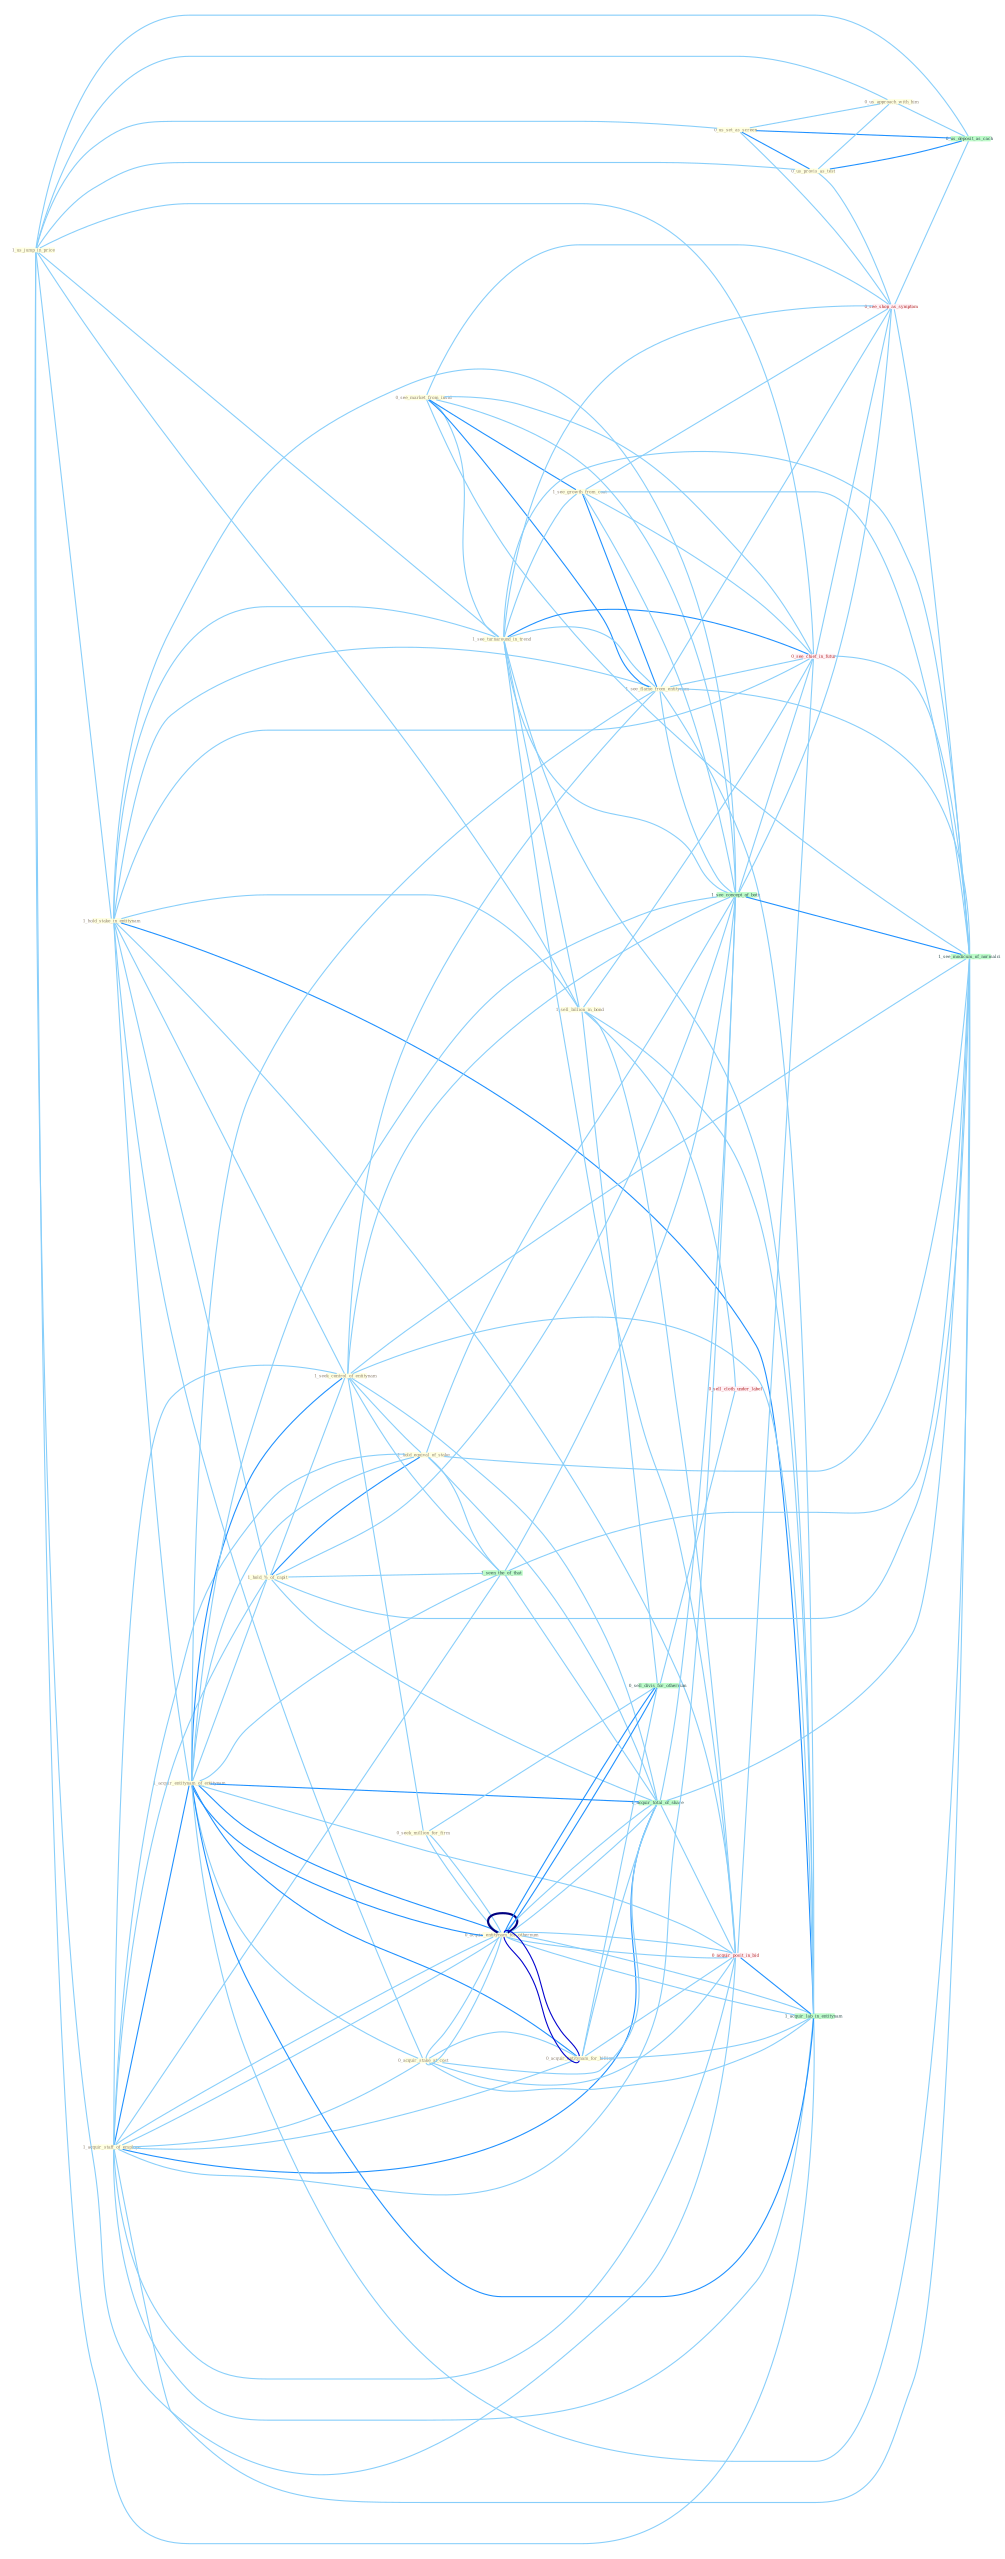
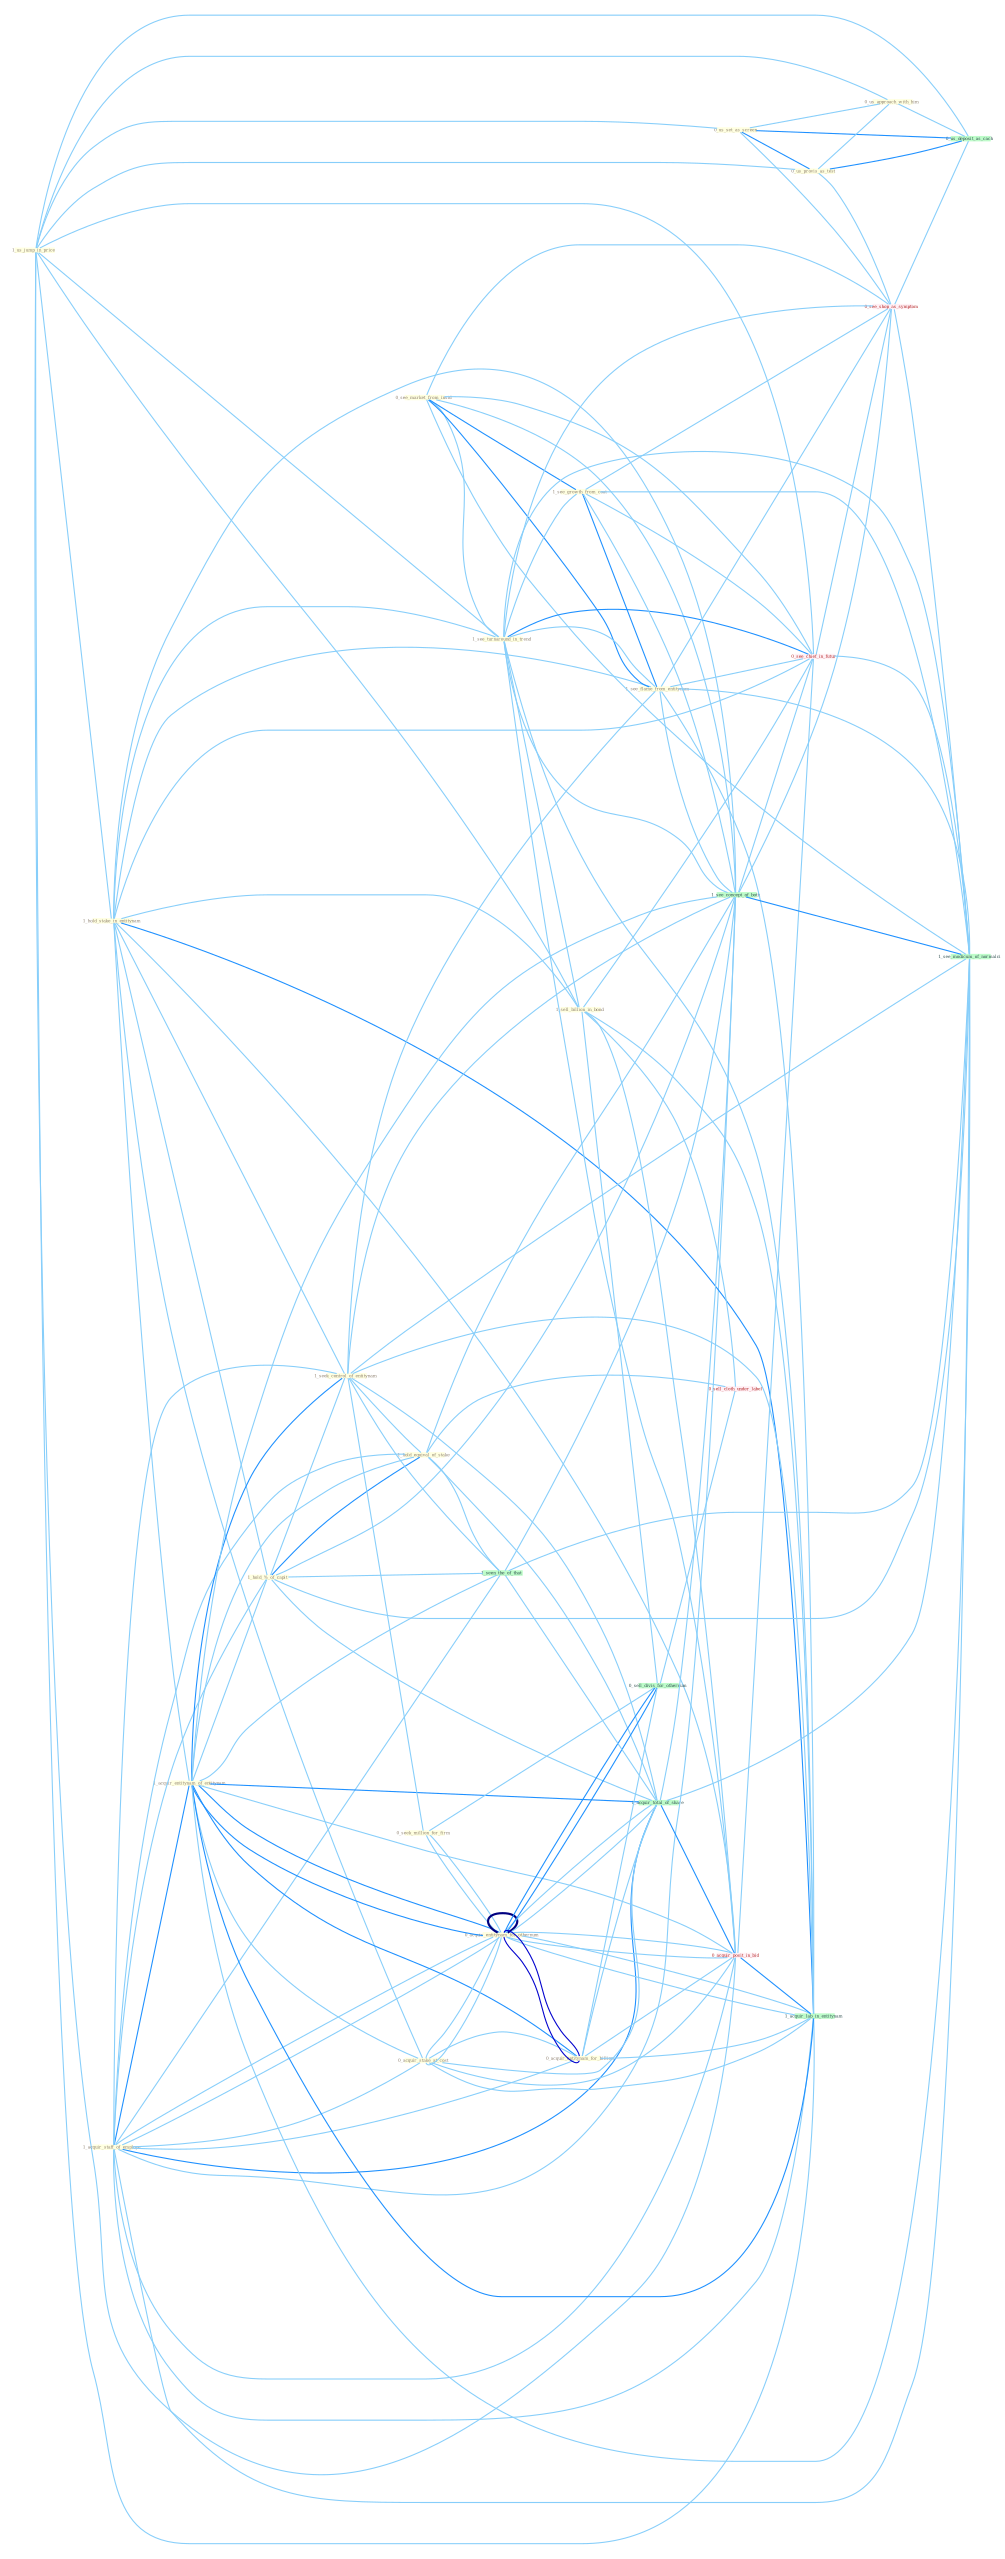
(227, 1179) -> none
(879, 1411) -> (564, 1378)
(698, 1879) -> (698, 1879)
